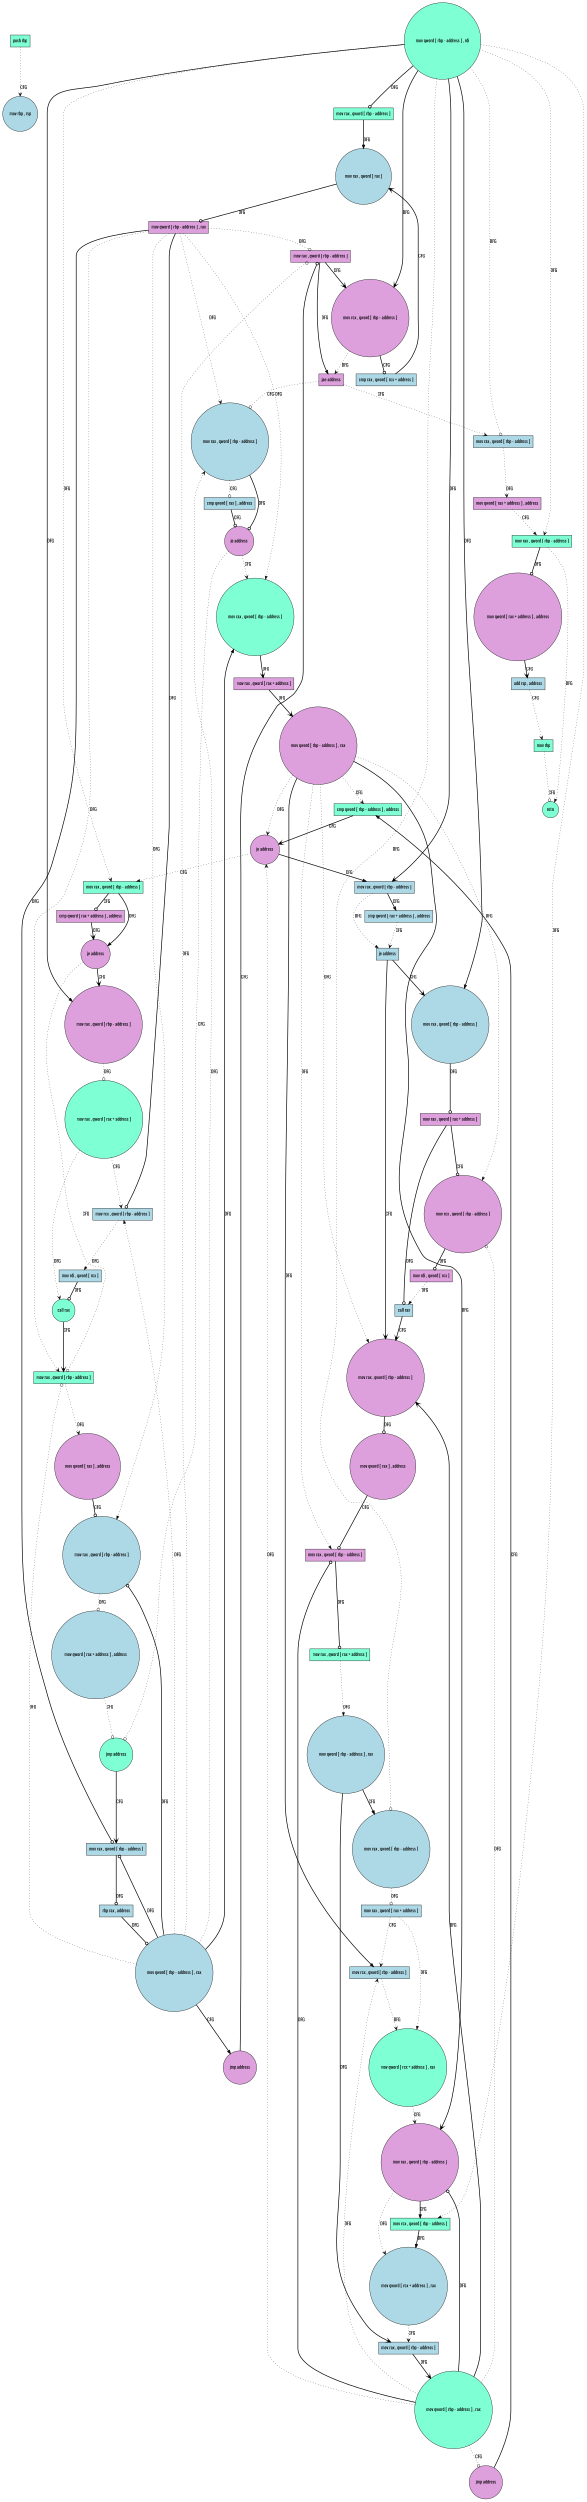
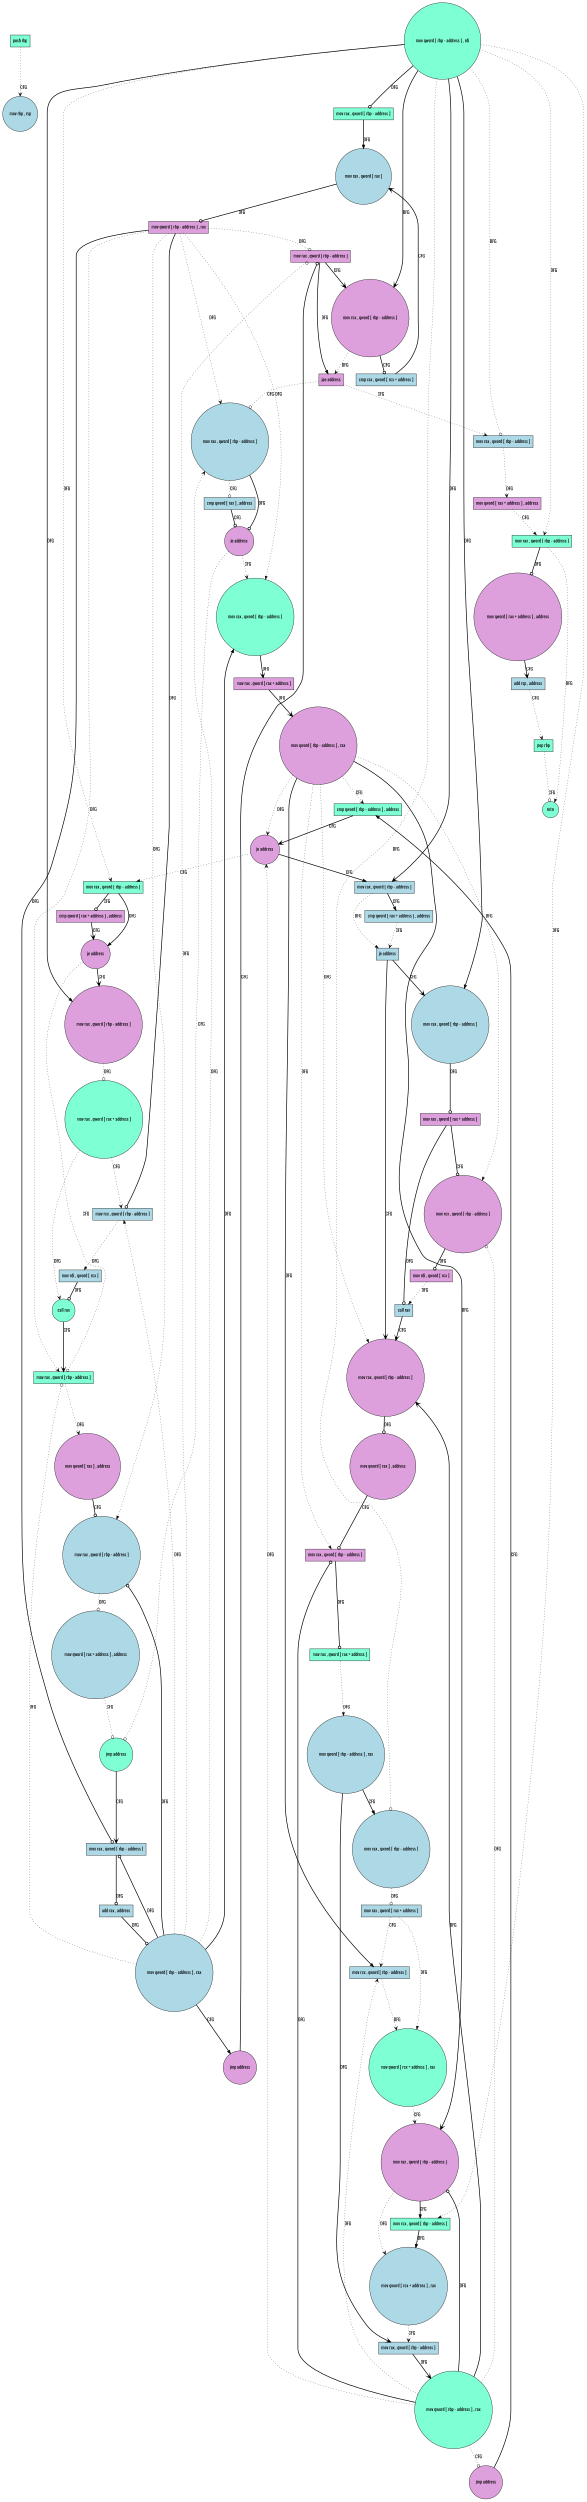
(544, 746) -> (544, 746)
(116, 1911) -> (116, 1911)
